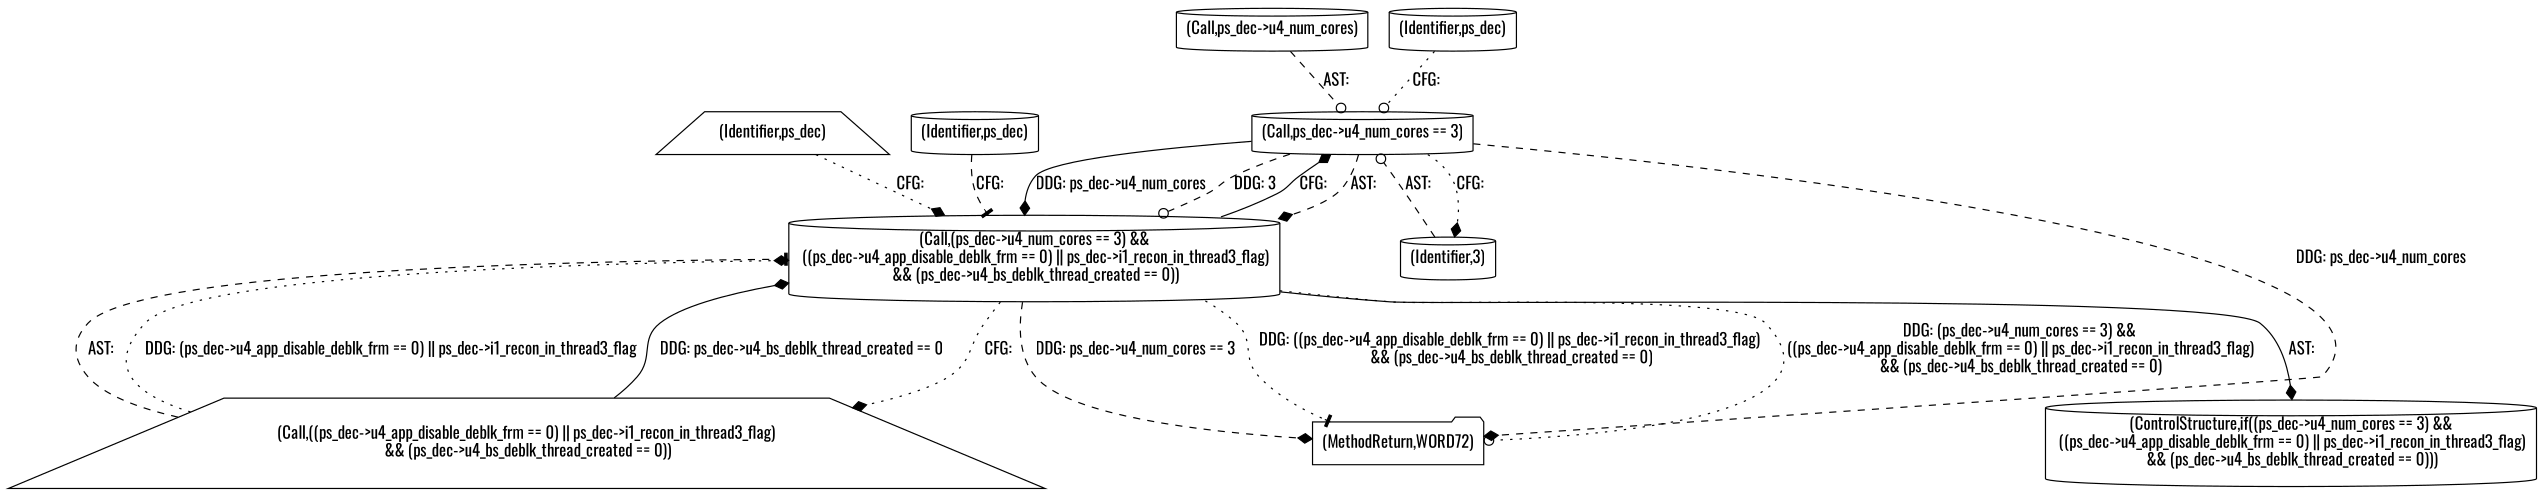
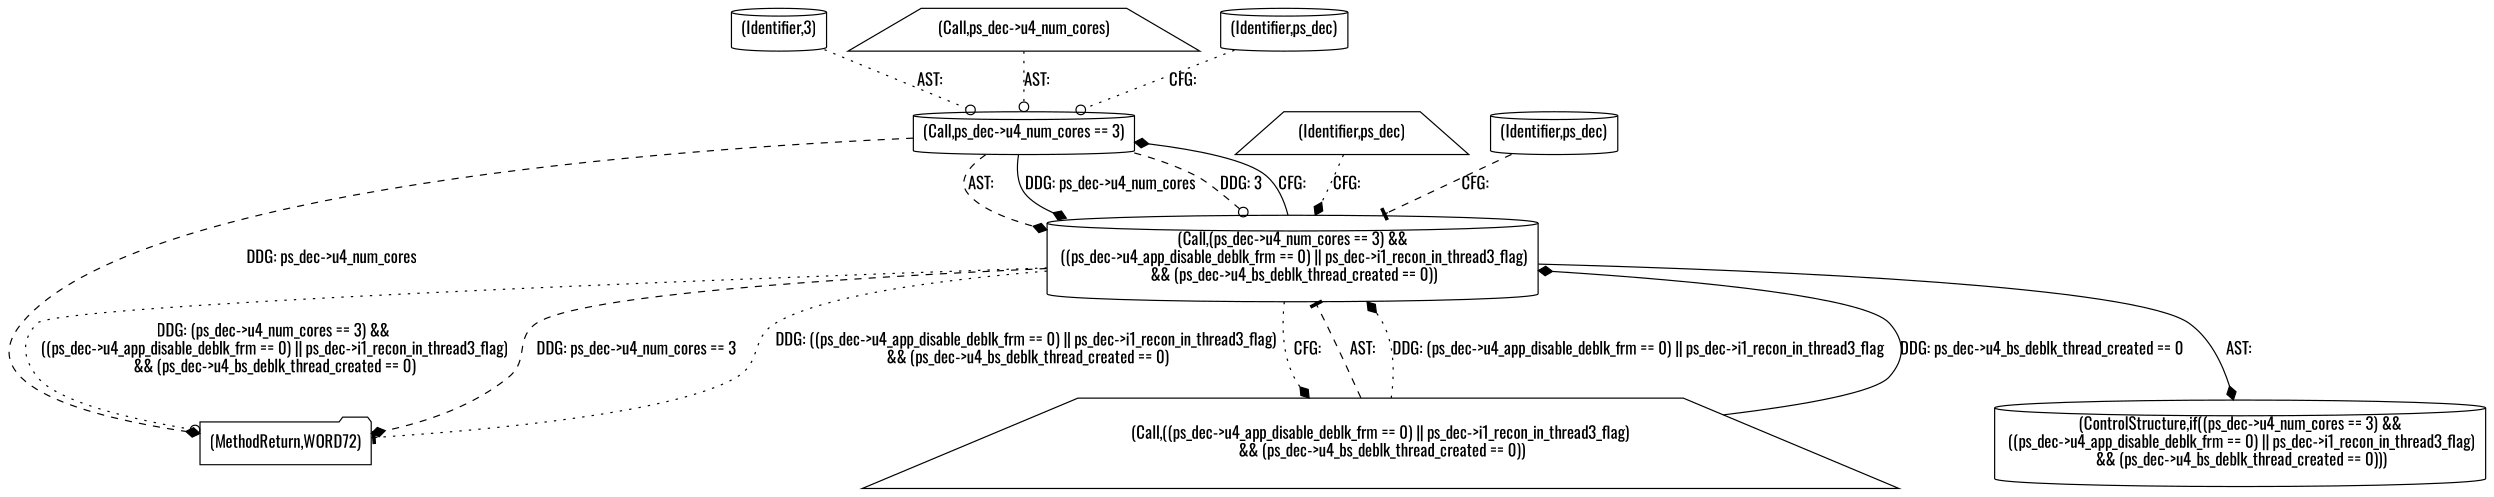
(1272, 30) -> (1024, 30)
(1314, 78) -> (1024, 77)
(1454, 183) -> none
(1410, 200) -> (895, 79)
